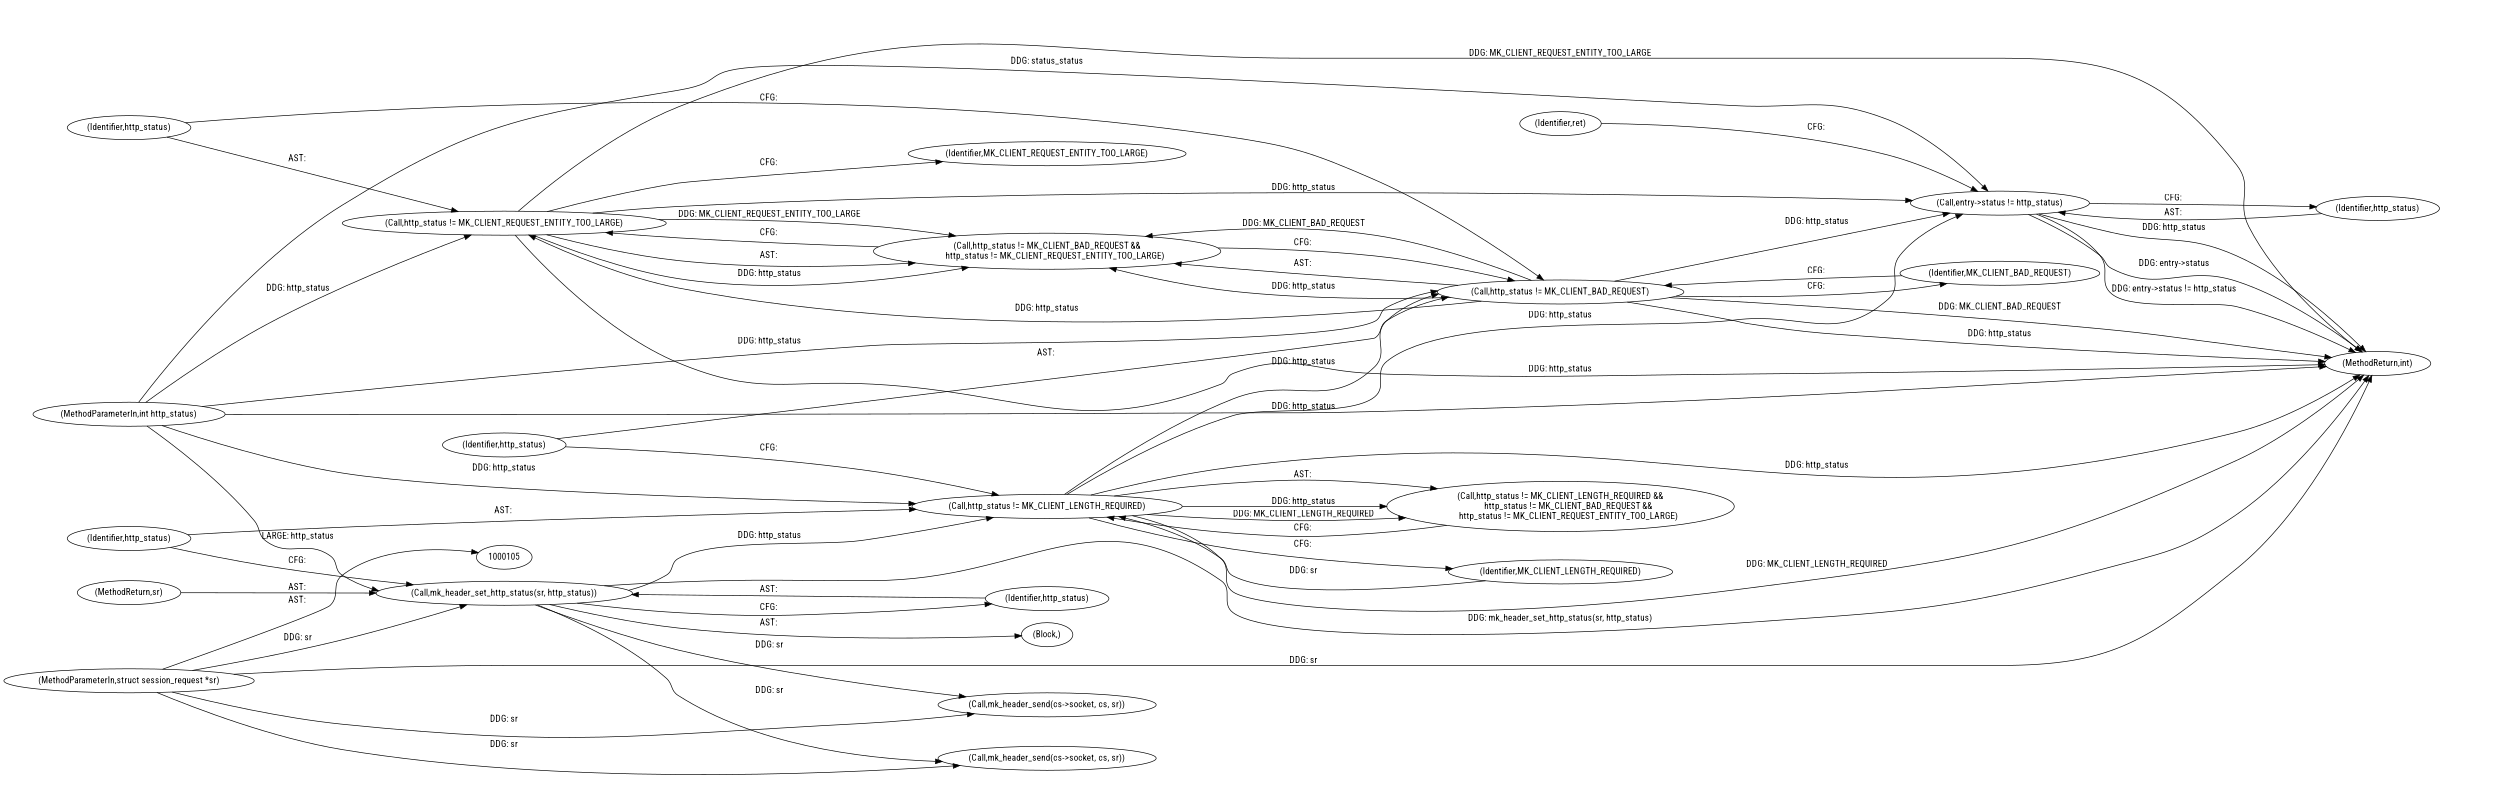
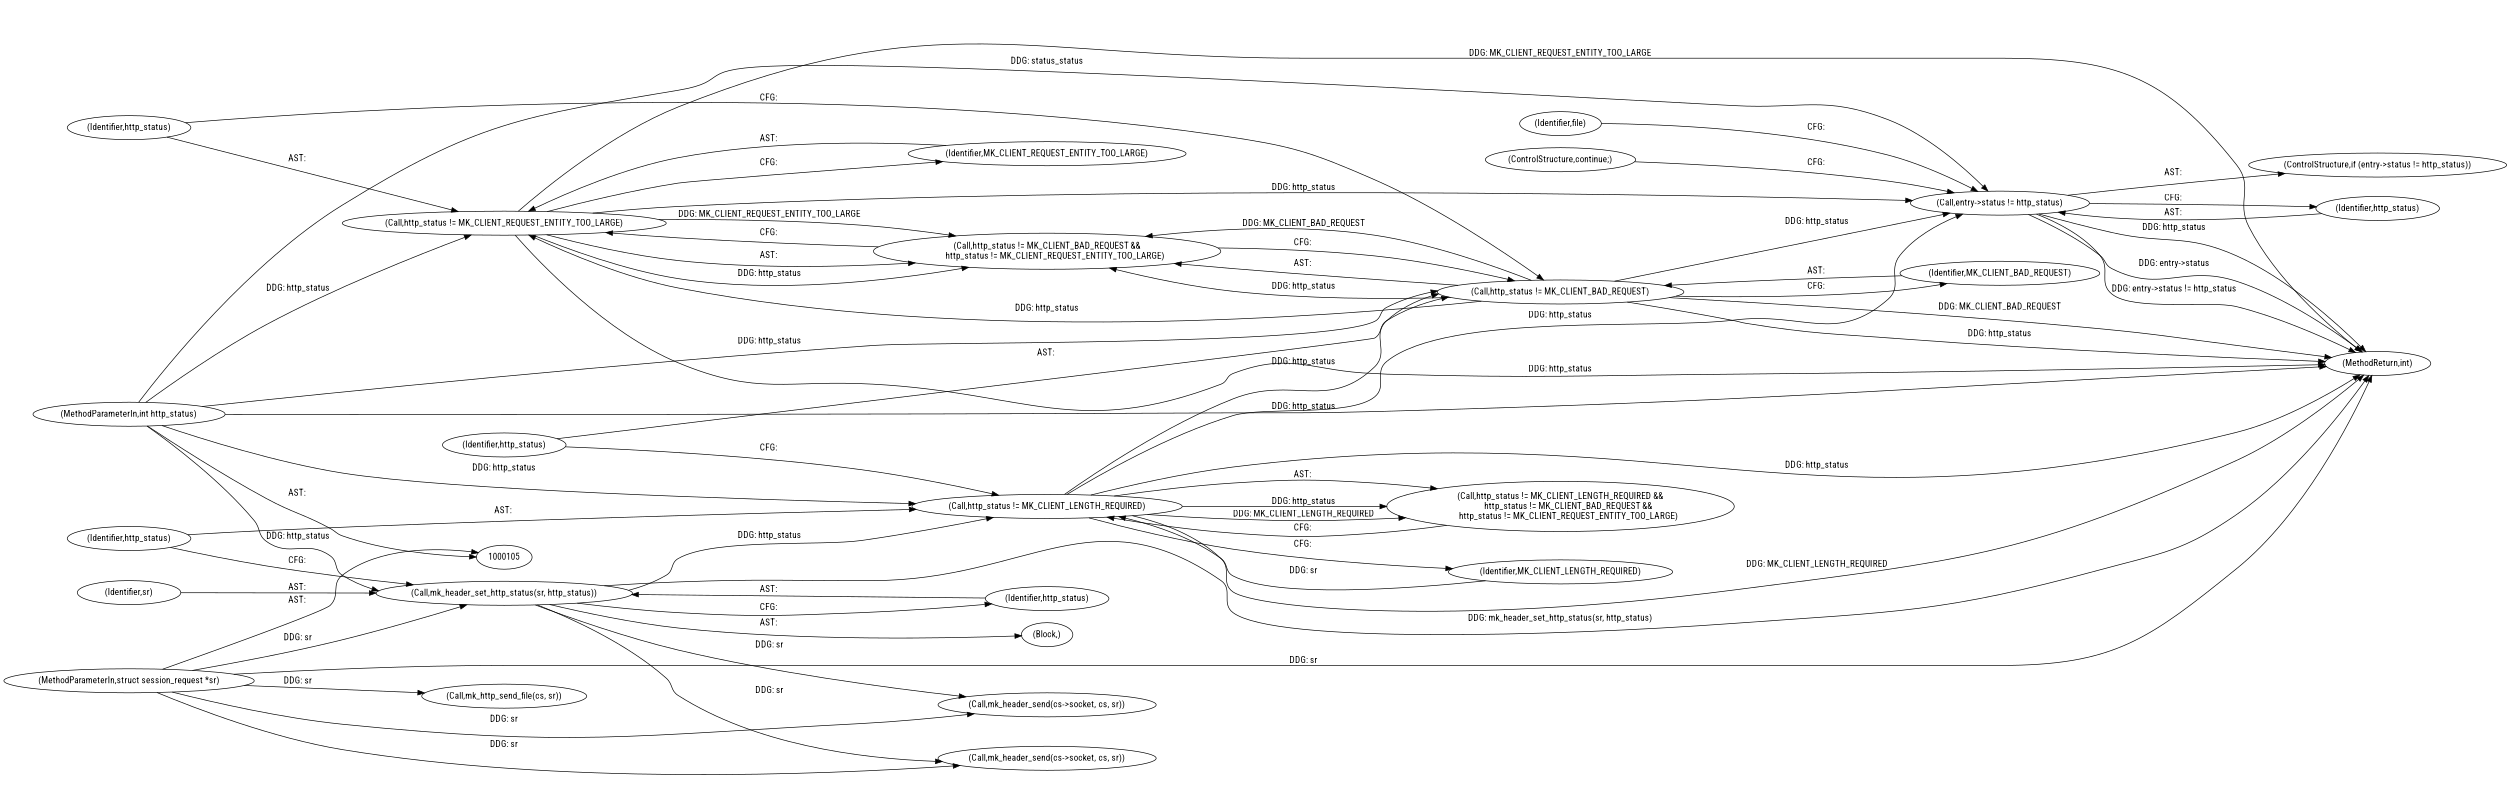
(1561, 124) -> (1561, 124)
none -> (736, 149)
none -> (1561, 160)
none -> (2378, 165)
(1817, 271) -> (1817, 271)
none -> (300, 514)
(298, 536) -> (298, 536)
(129, 593) -> (129, 593)
none -> (504, 696)
